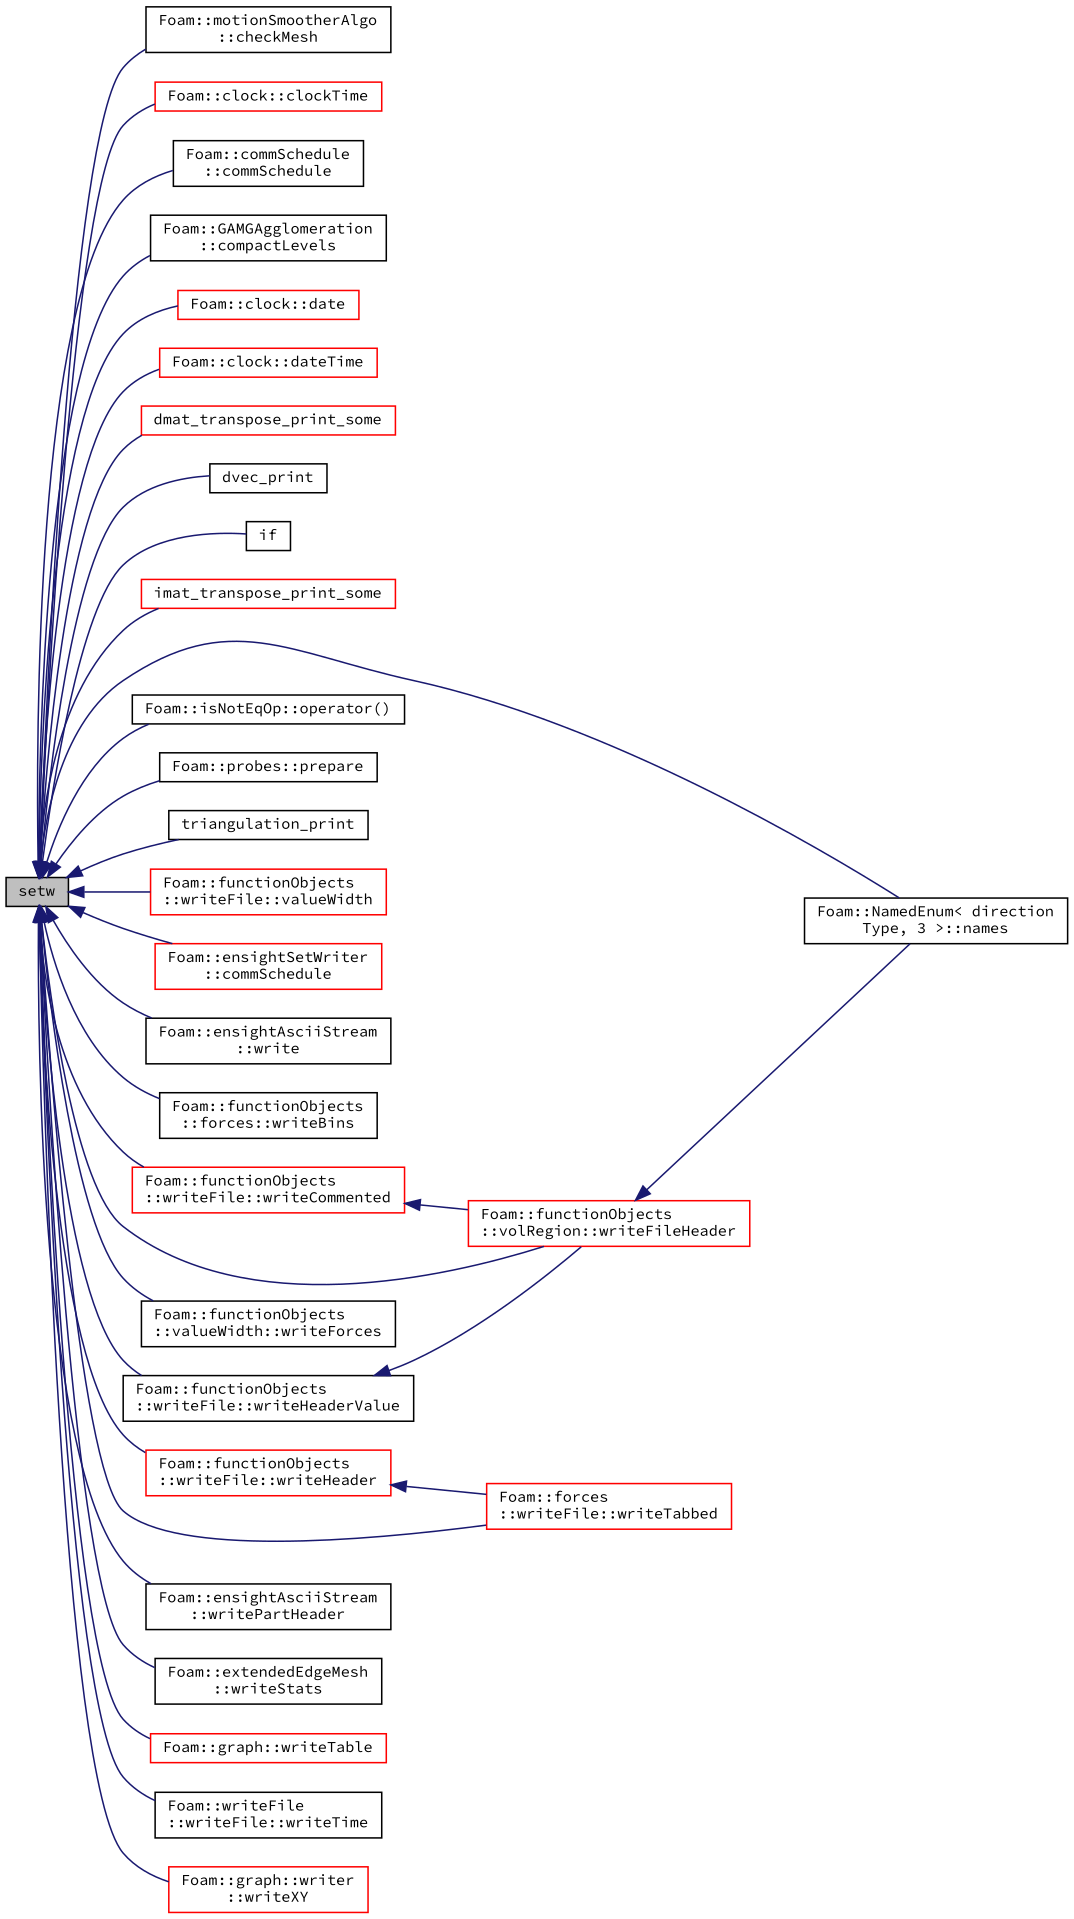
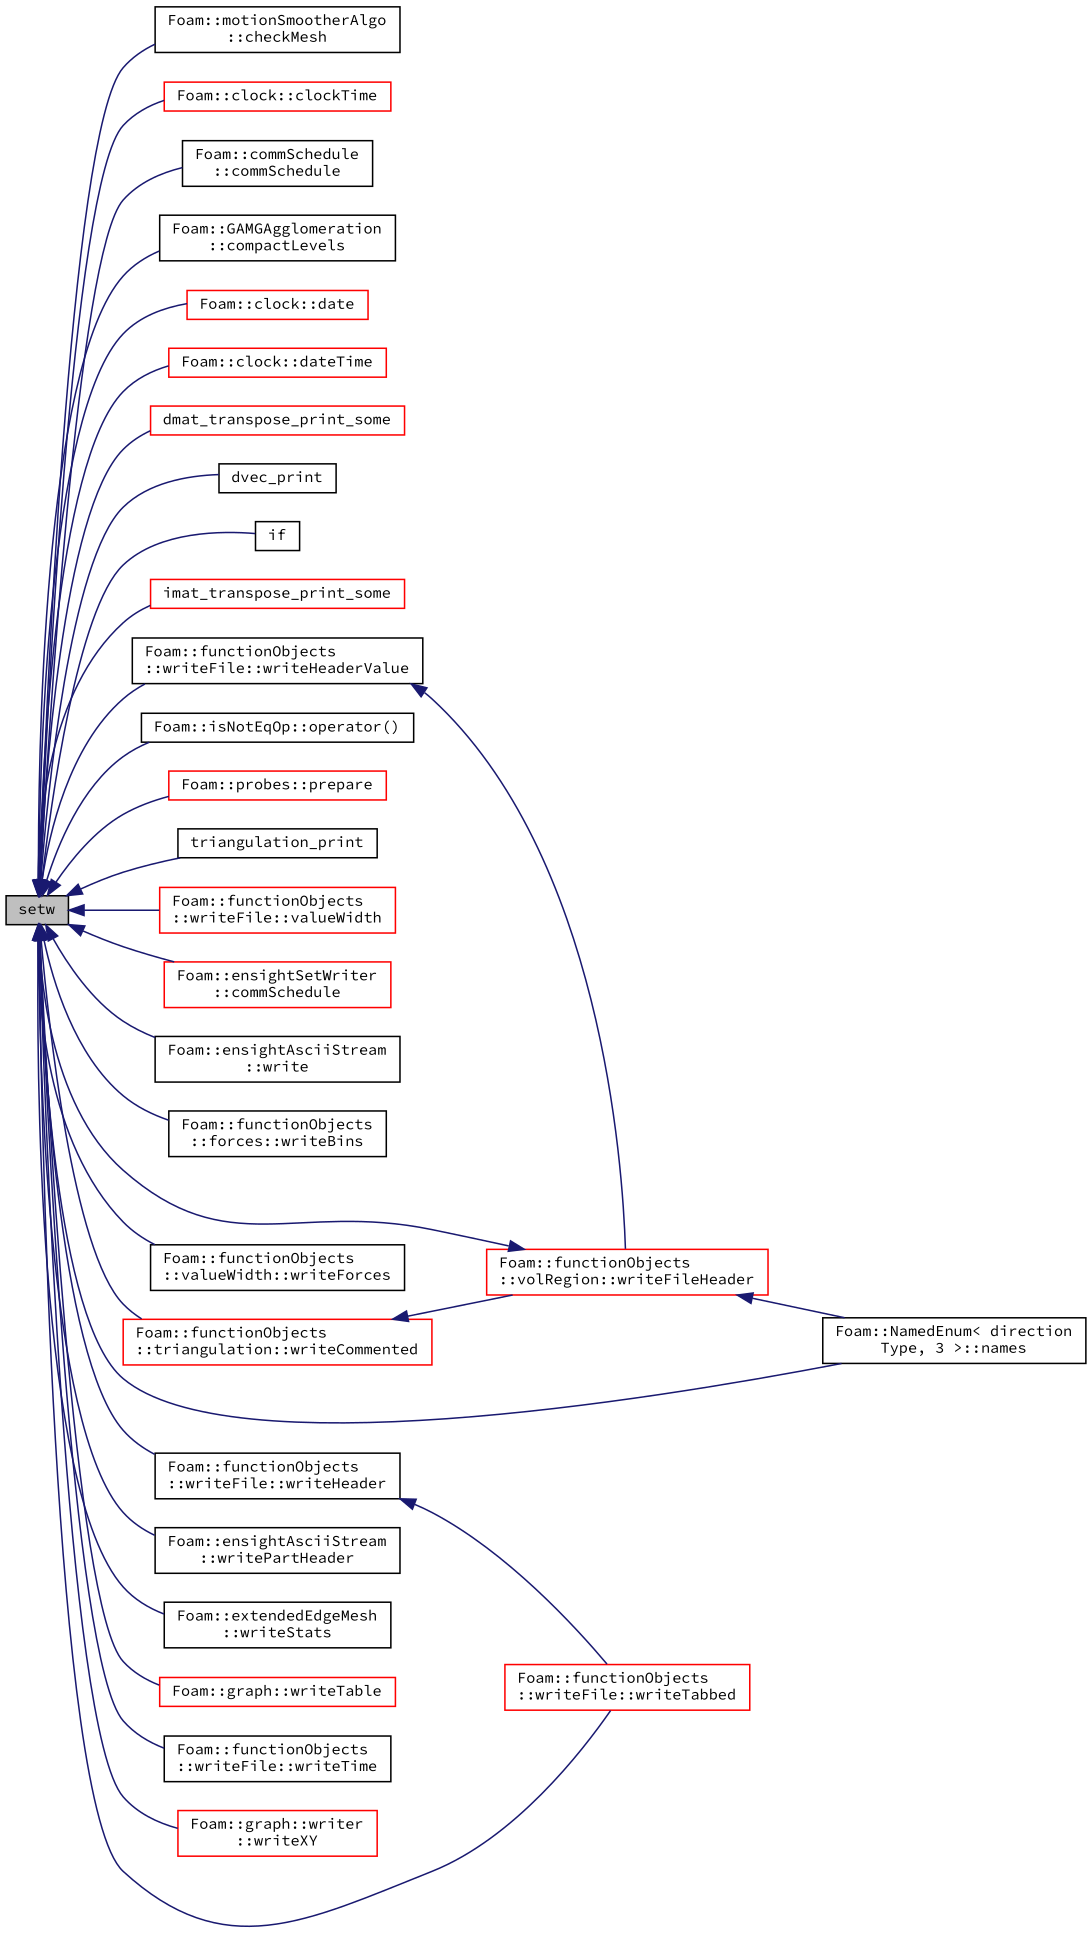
(268, 767) -> (278, 786)
(268, 1190) -> (278, 1342)
(174, 1257) -> (180, 1207)
(268, 1473) -> (278, 1476)
(609, 1506) -> (627, 1687)
(268, 1815) -> (278, 1759)
